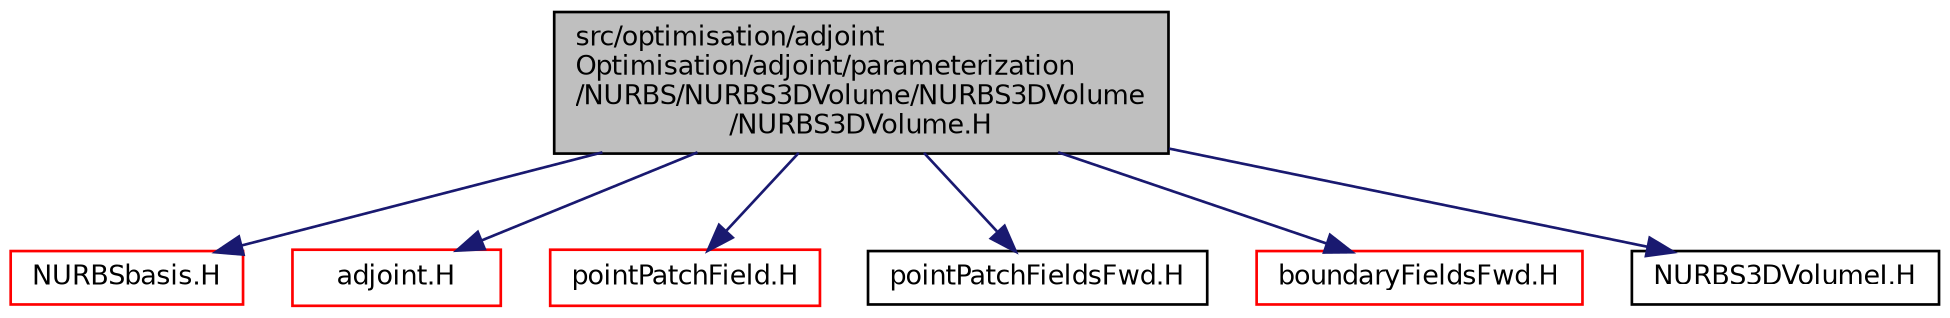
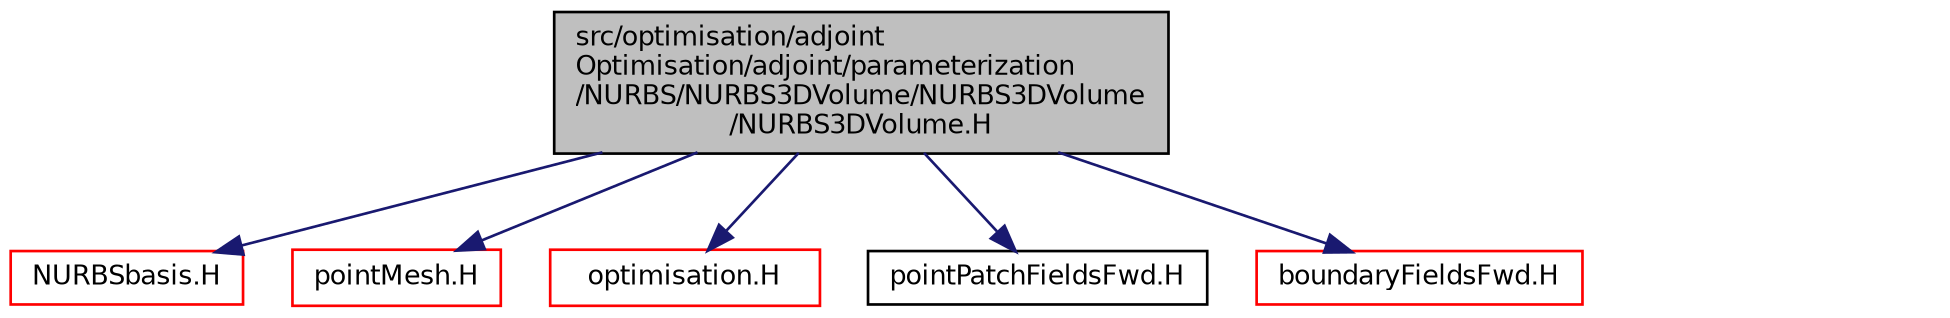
(397, 278) -> (397, 278)
(685, 278) -> (685, 278)
(1785, 278) -> none
